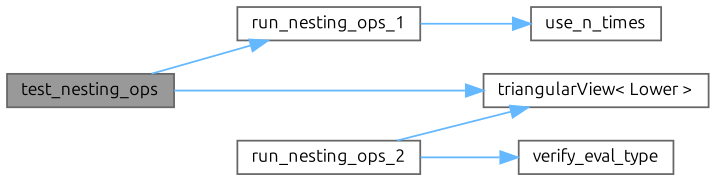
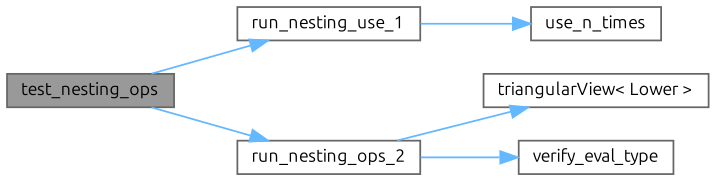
(329, 24) -> (329, 24)
(320, 91) -> (201, 122)
